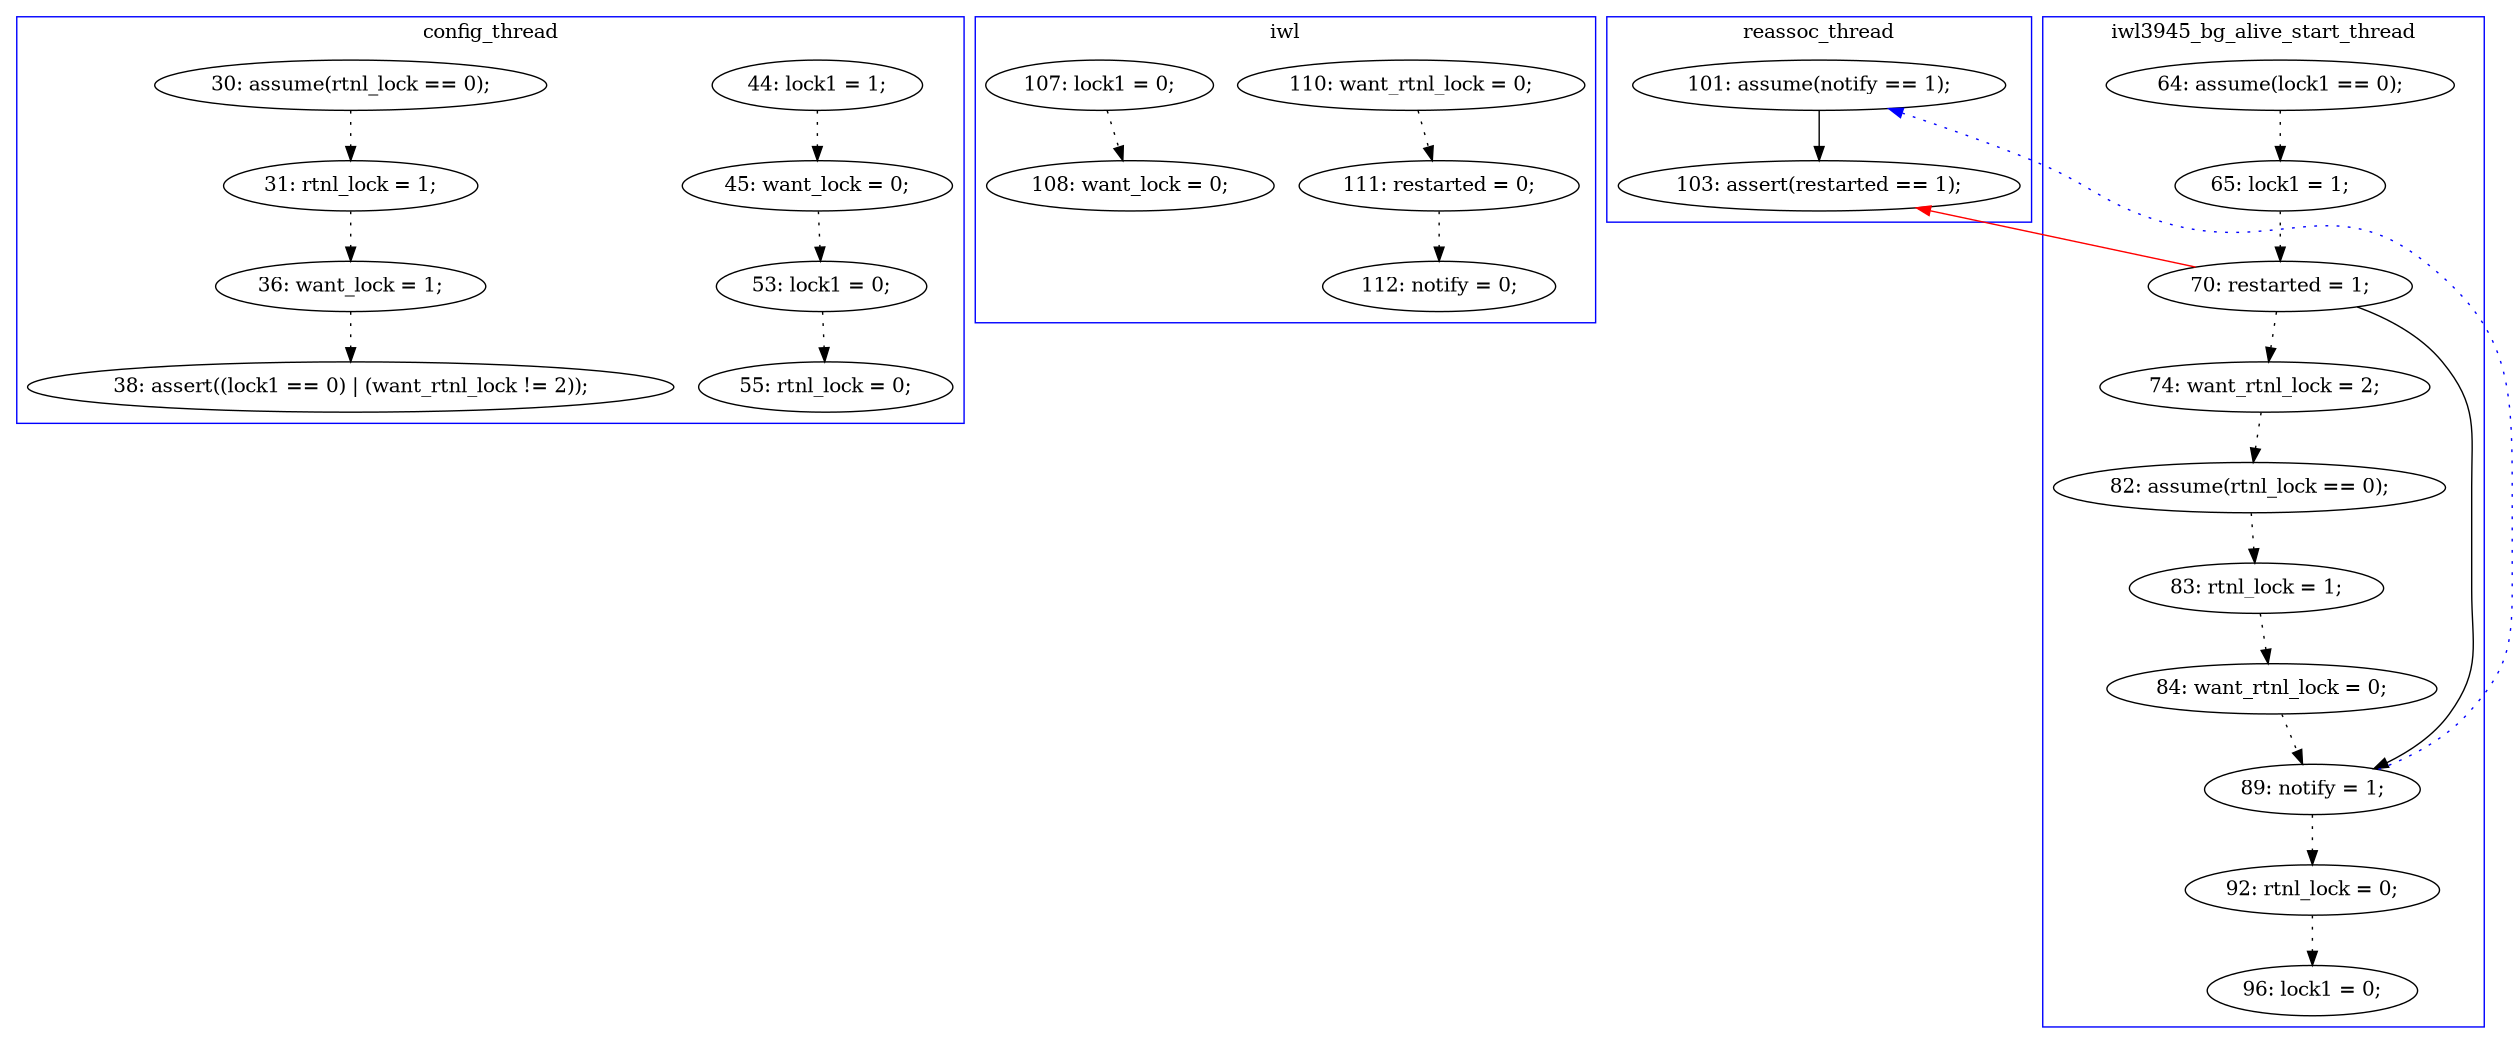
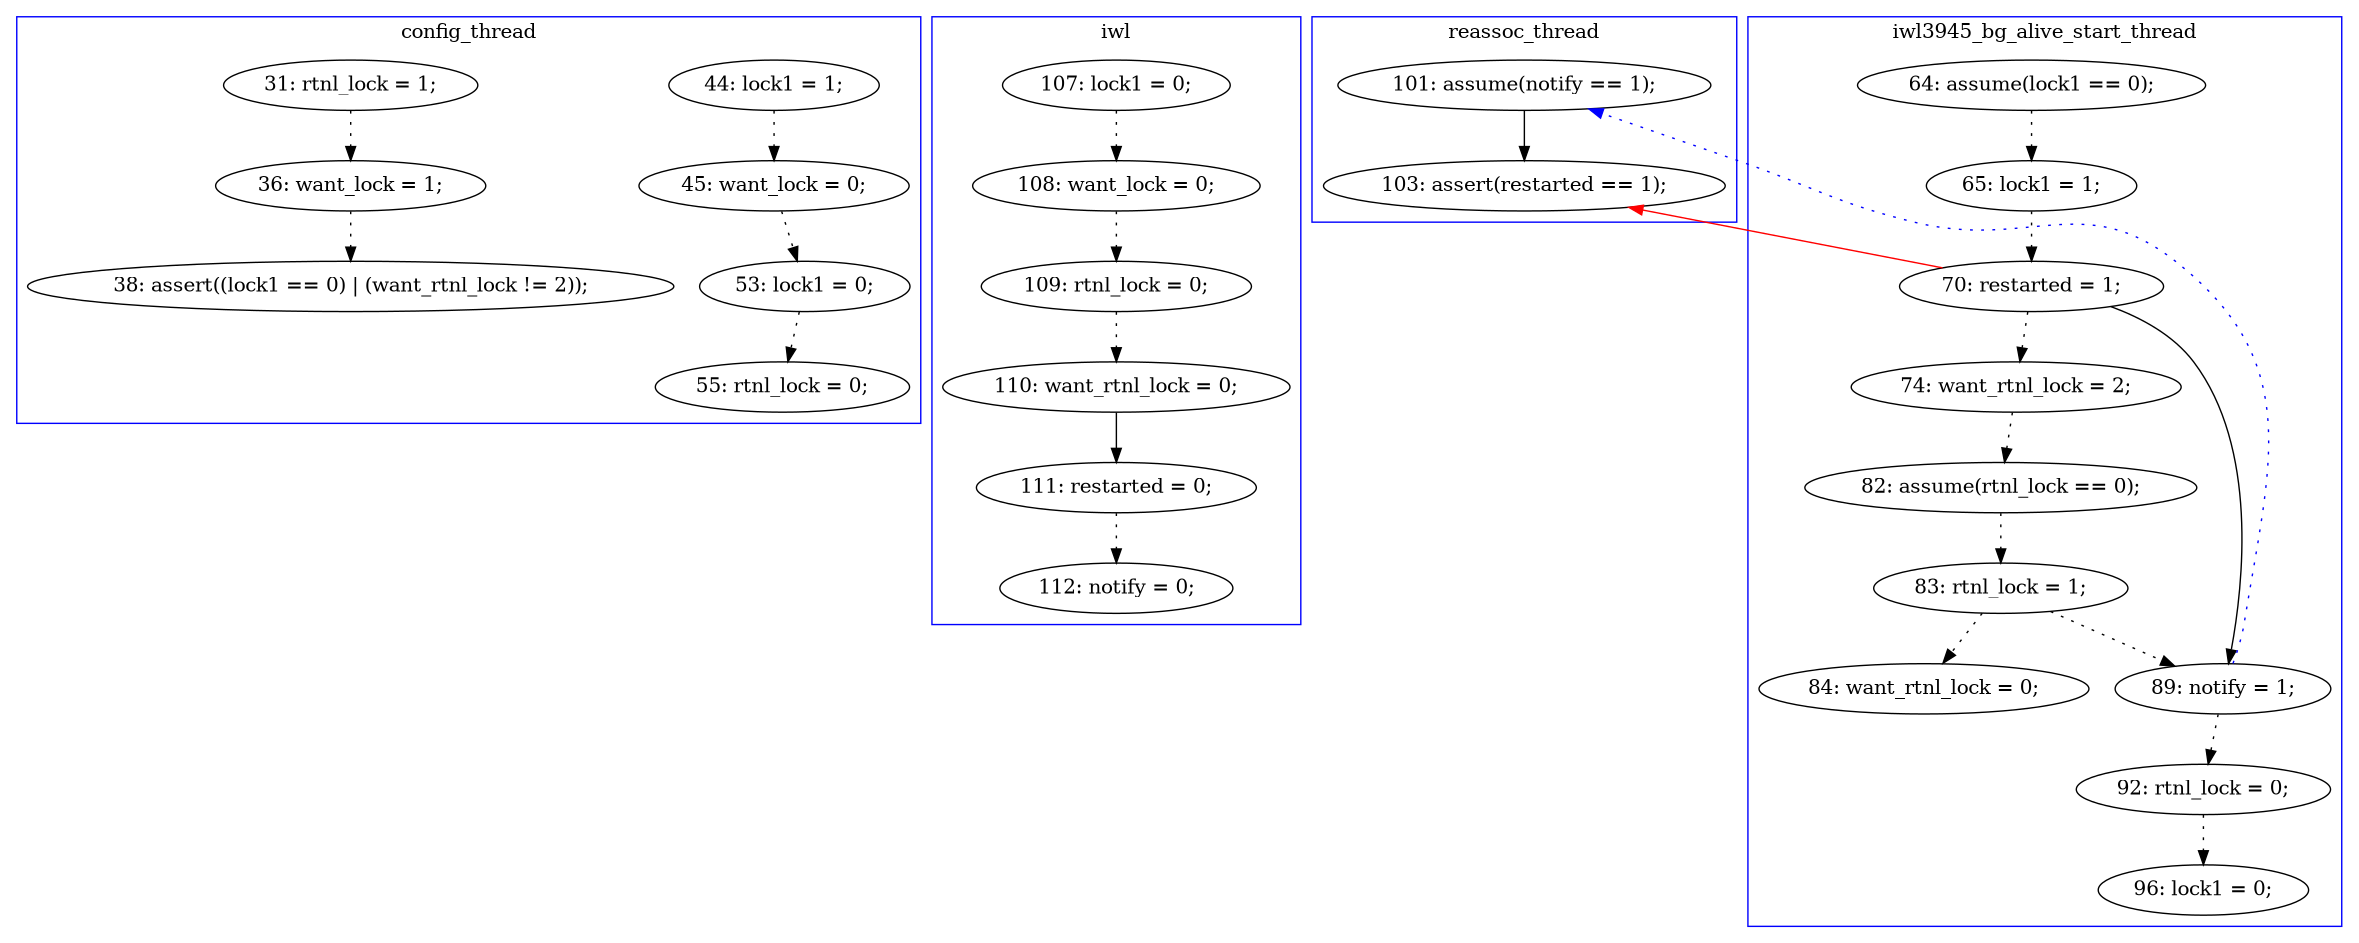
(351, 85) -> none
(1423, 129) -> (1116, 430)
none -> (1116, 286)
(2289, 733) -> (2106, 636)
